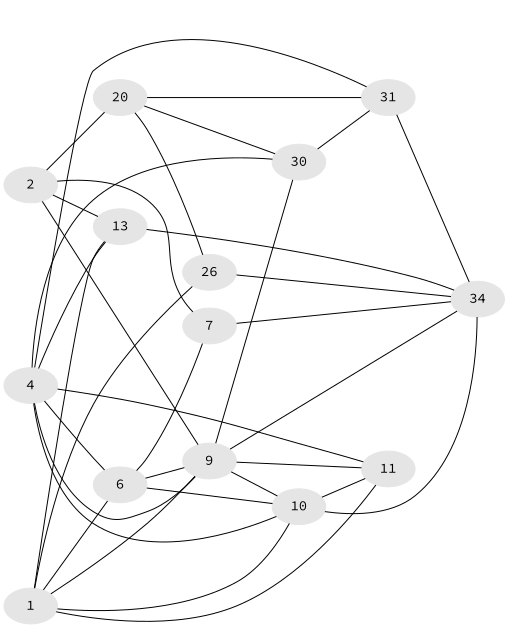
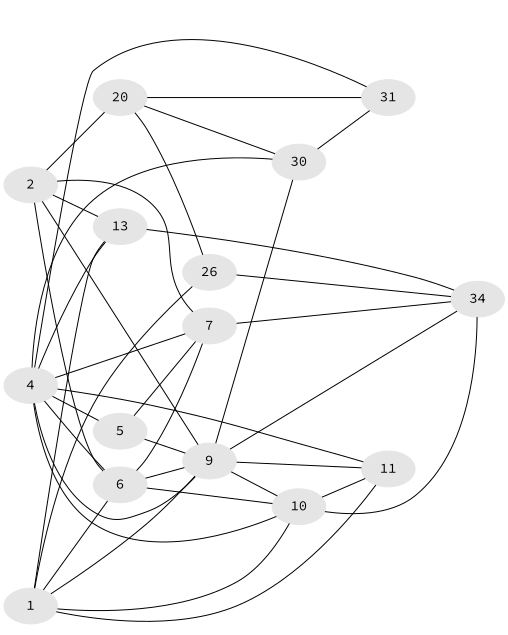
(433, 198) -> none
none -> (59, 340)
none -> (117, 357)
none -> (120, 431)
